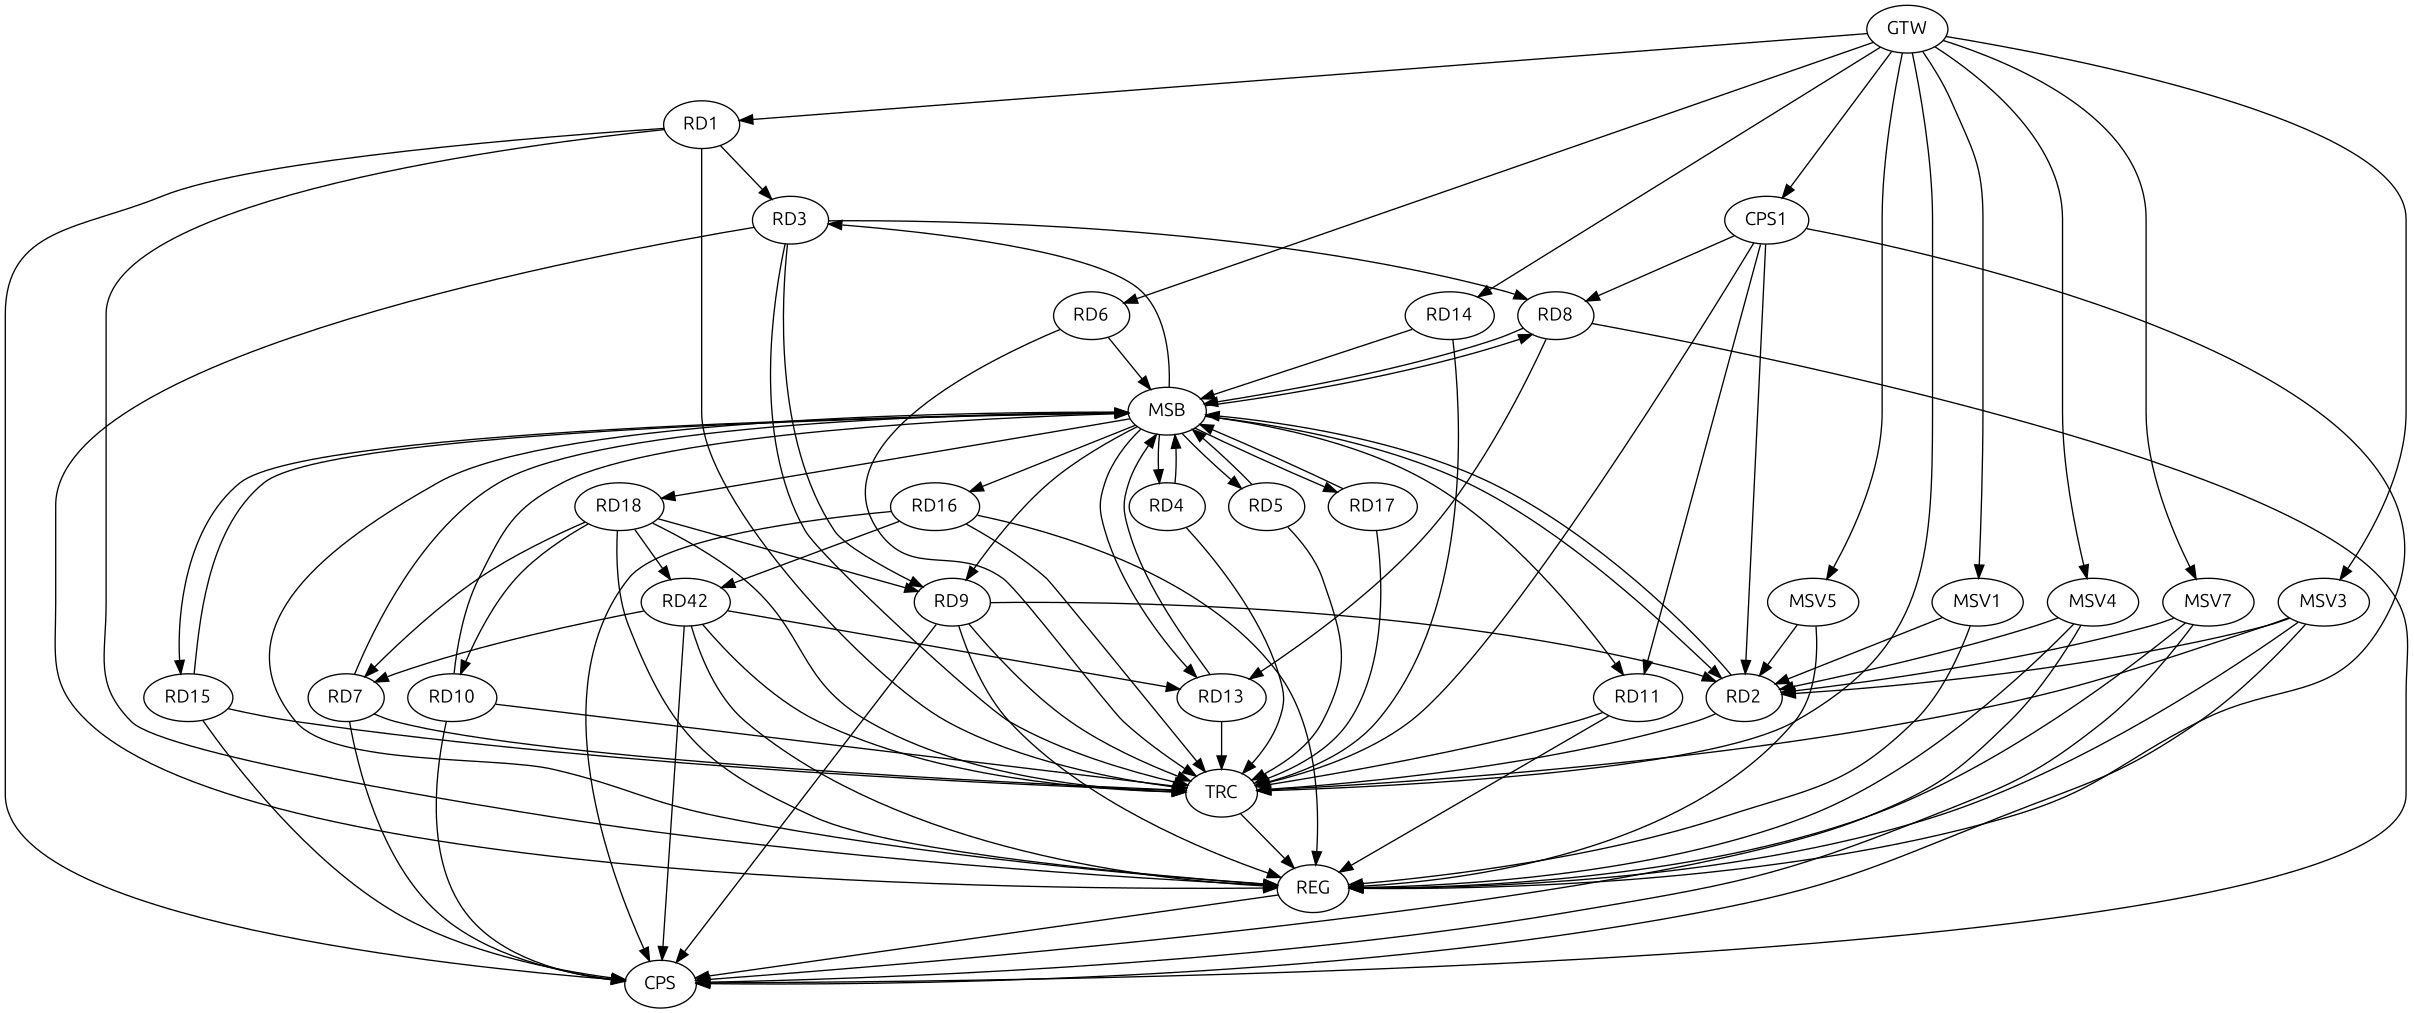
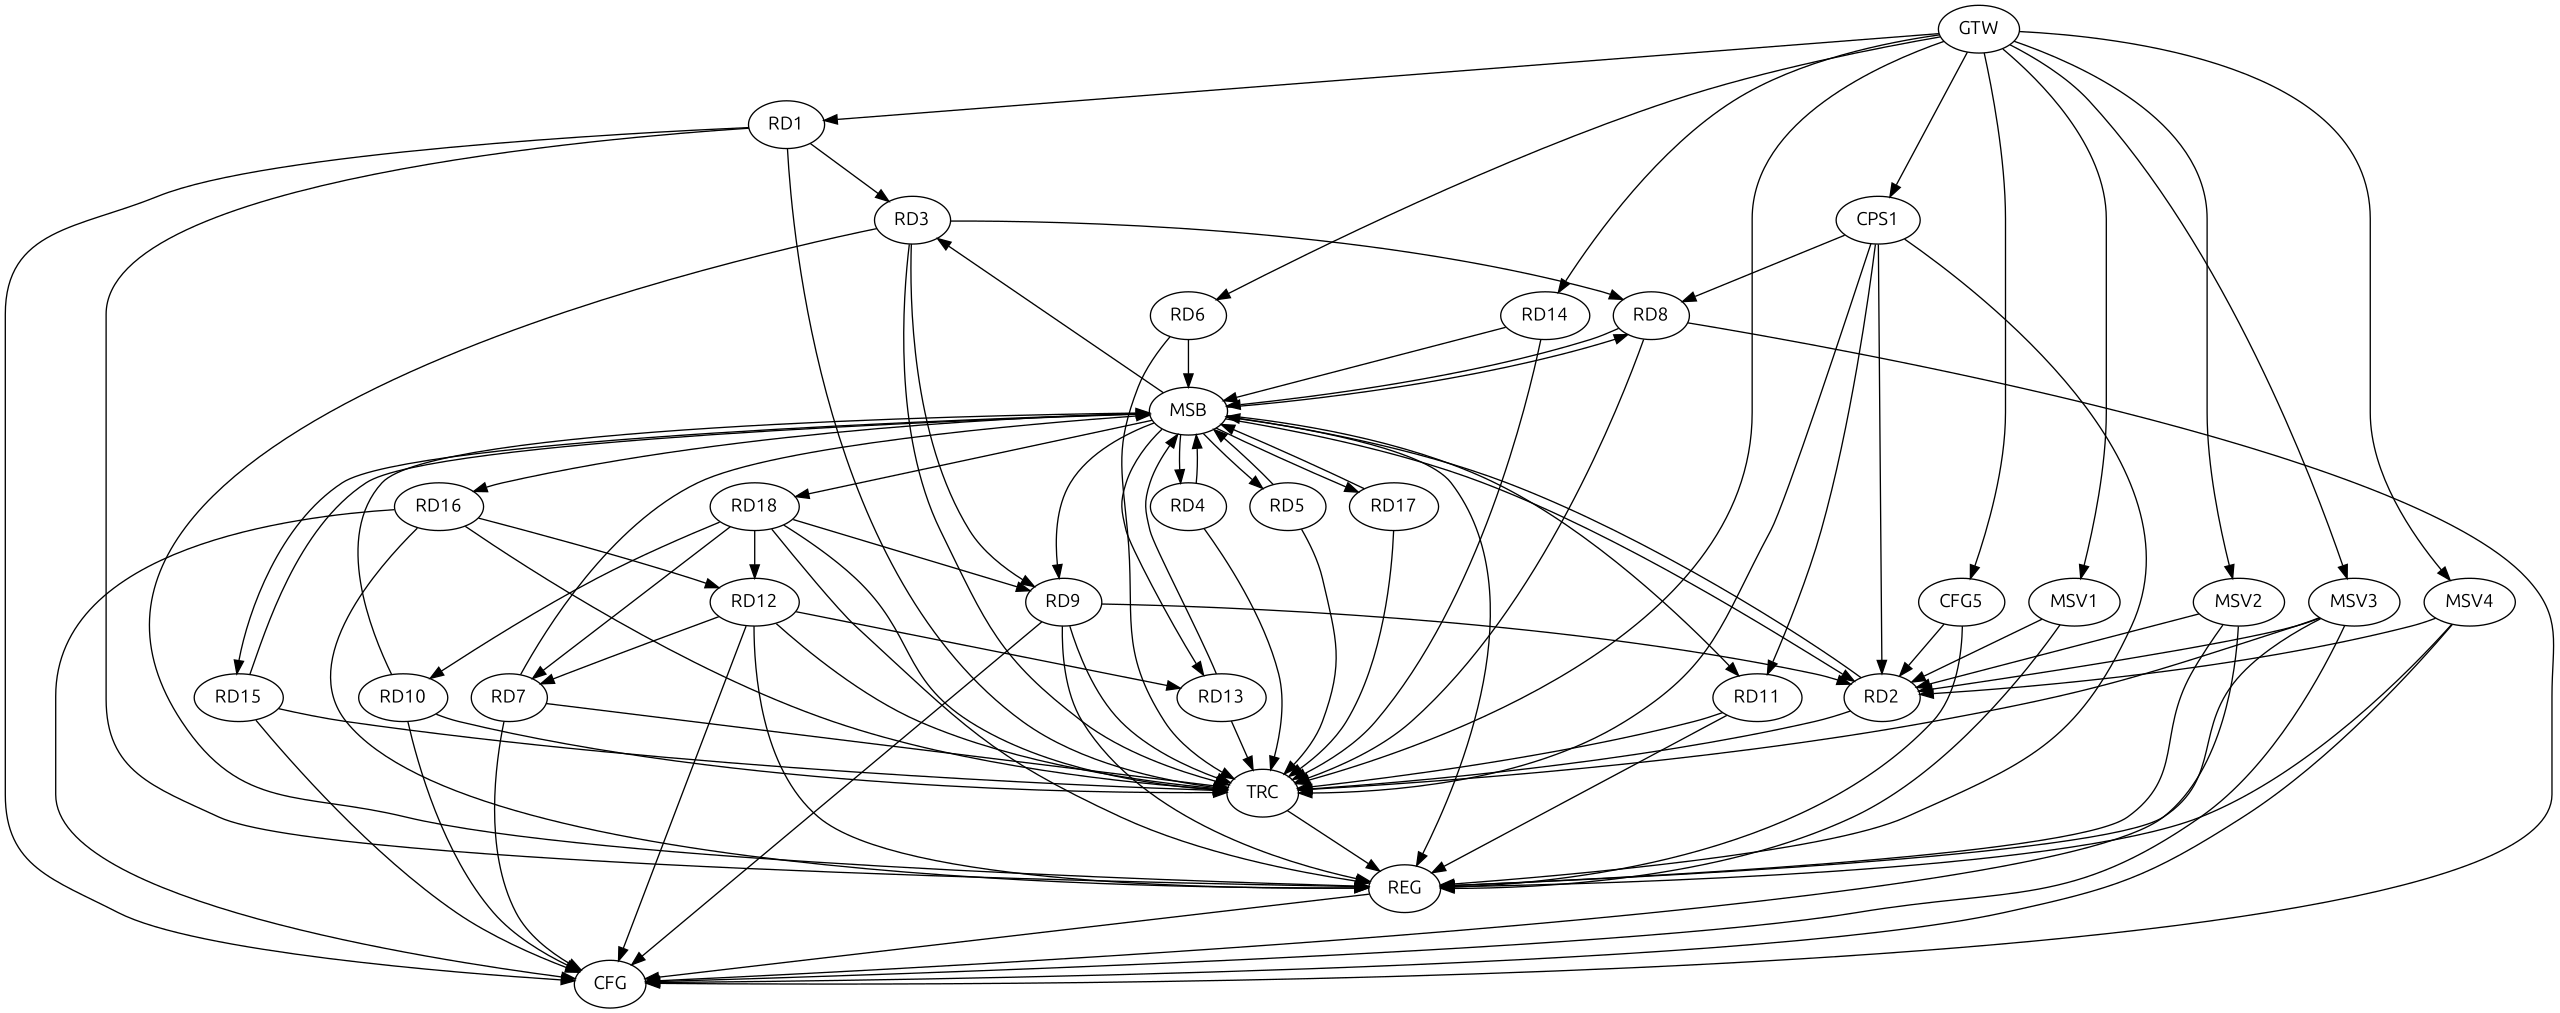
(1431, 529) -> (1518, 594)
(686, 602) -> (755, 602)
(1813, 602) -> (1962, 602)
(2208, 602) -> (2239, 602)
(661, 984) -> (610, 984)
